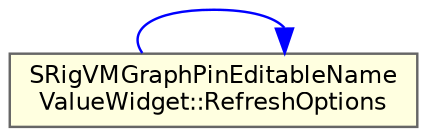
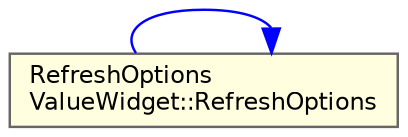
(214, 90) -> (204, 90)
